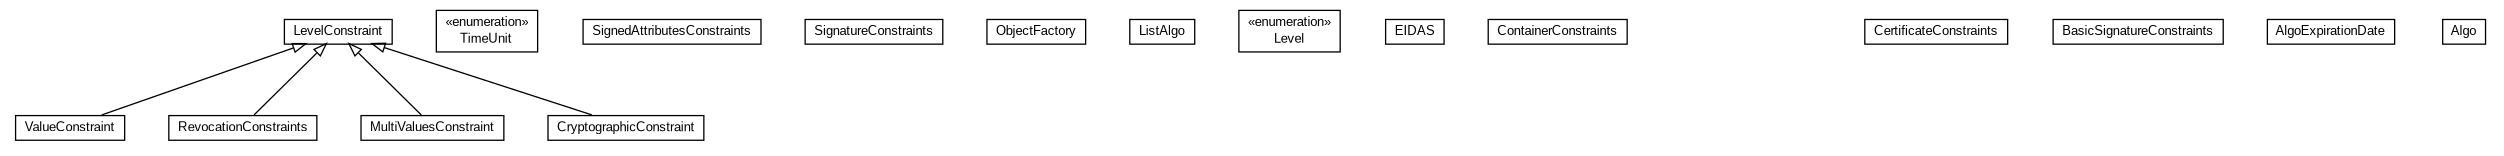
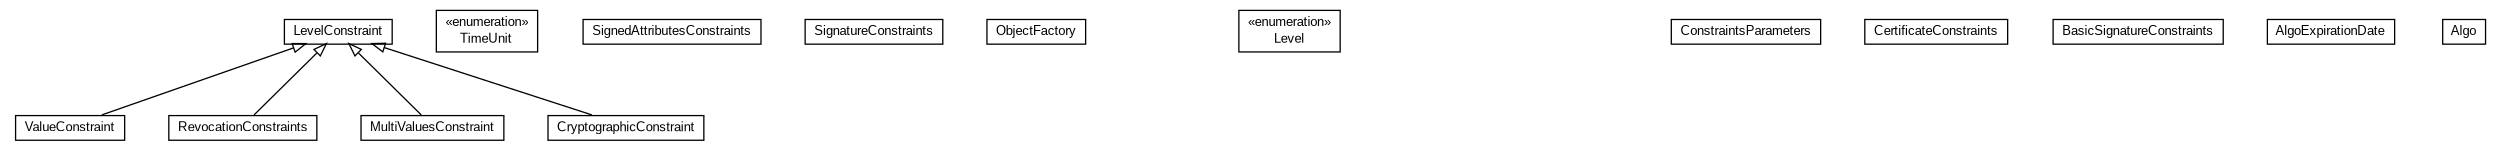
(1162, 31) -> none
(1414, 31) -> none
(1557, 31) -> none
none -> (1745, 31)
